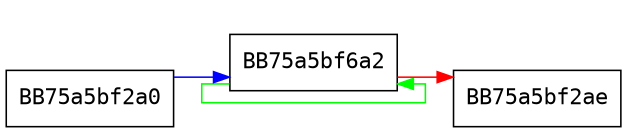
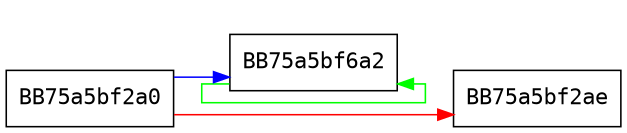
(417, 77) -> (306, 115)
